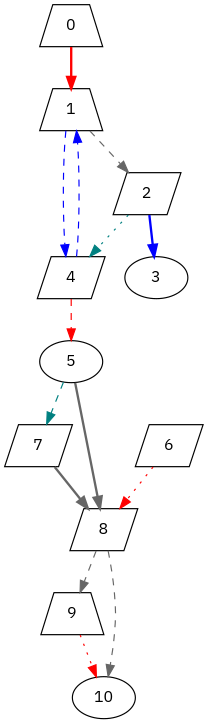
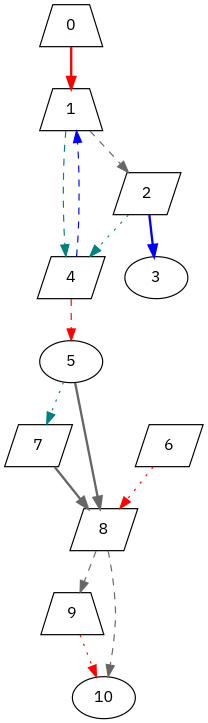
(63, 188) -> (63, 188)
(57, 398) -> (57, 398)
